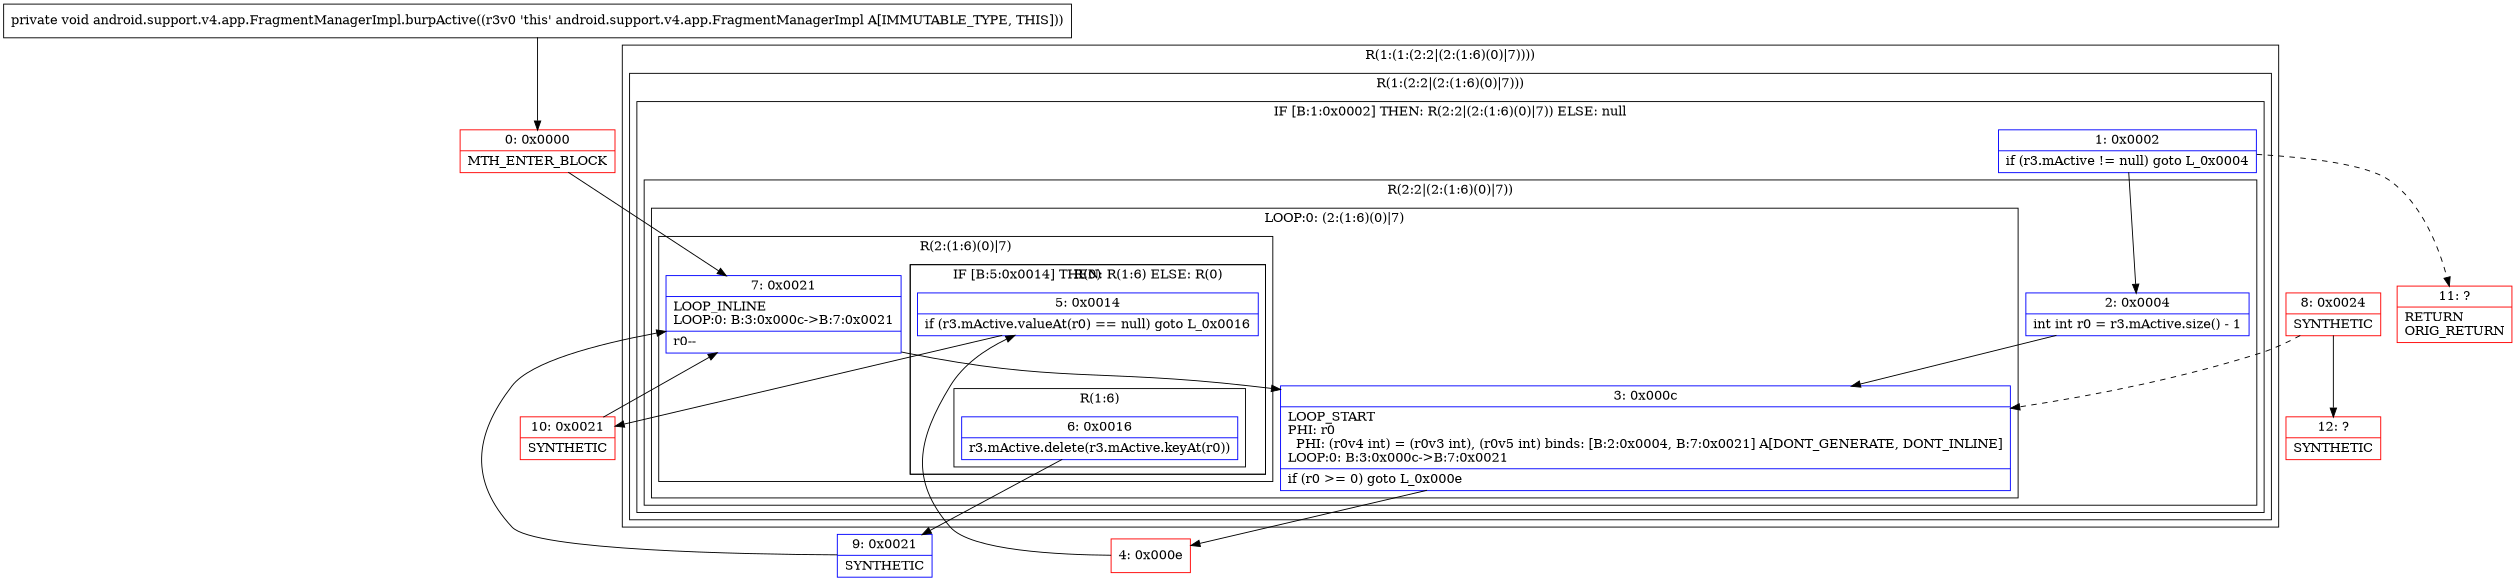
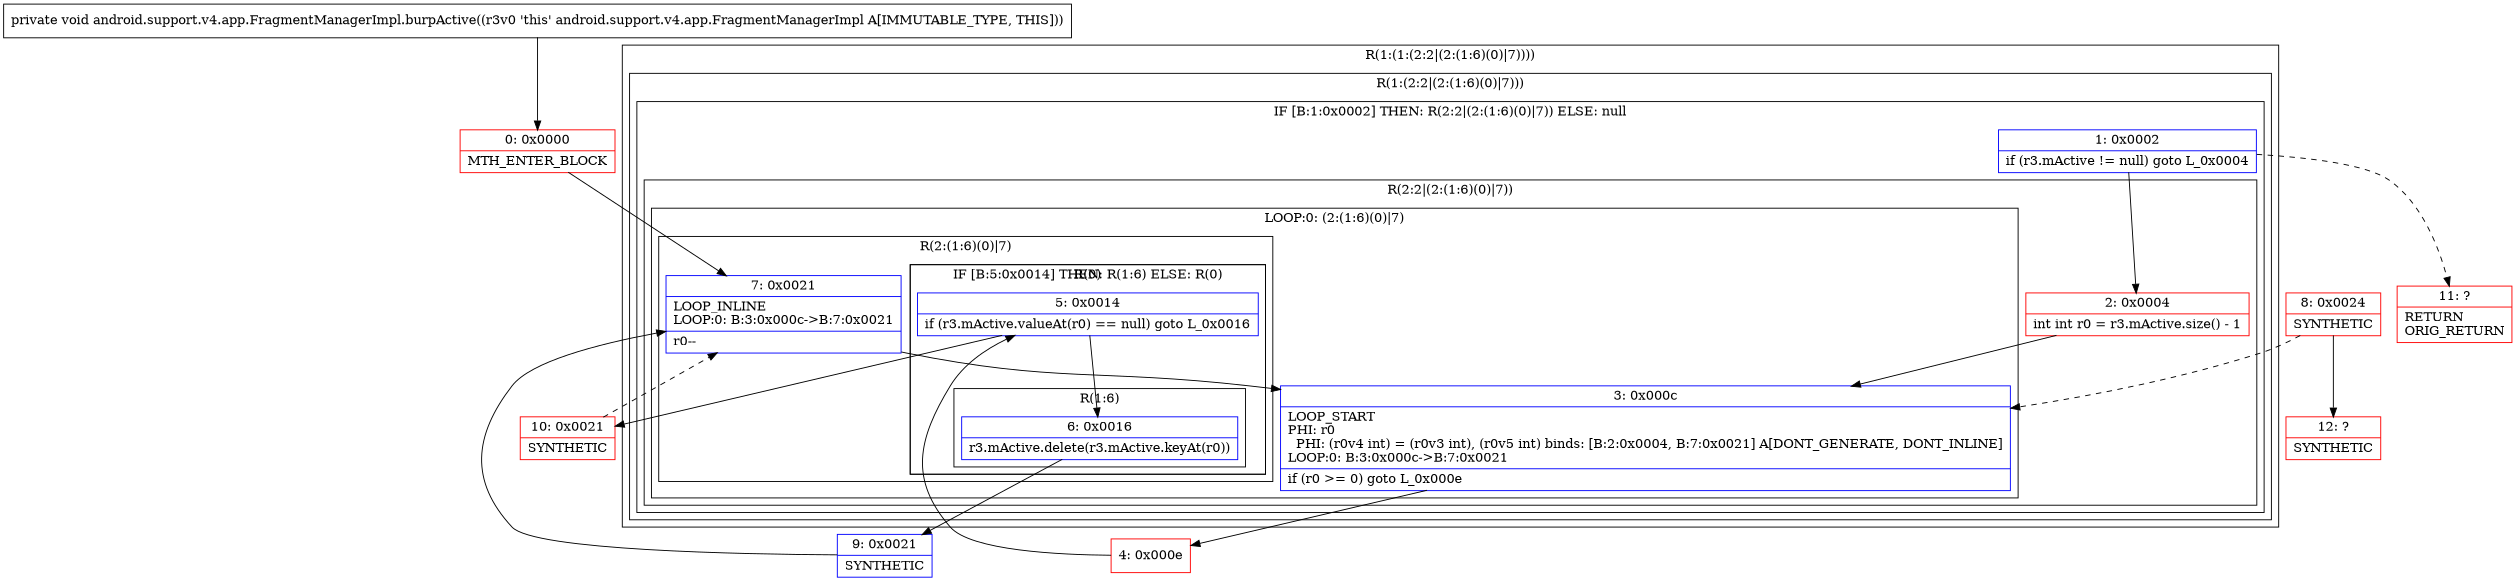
(2137, 314) -> (2137, 314)
none -> (1093, 368)
(664, 383) -> (664, 383)
